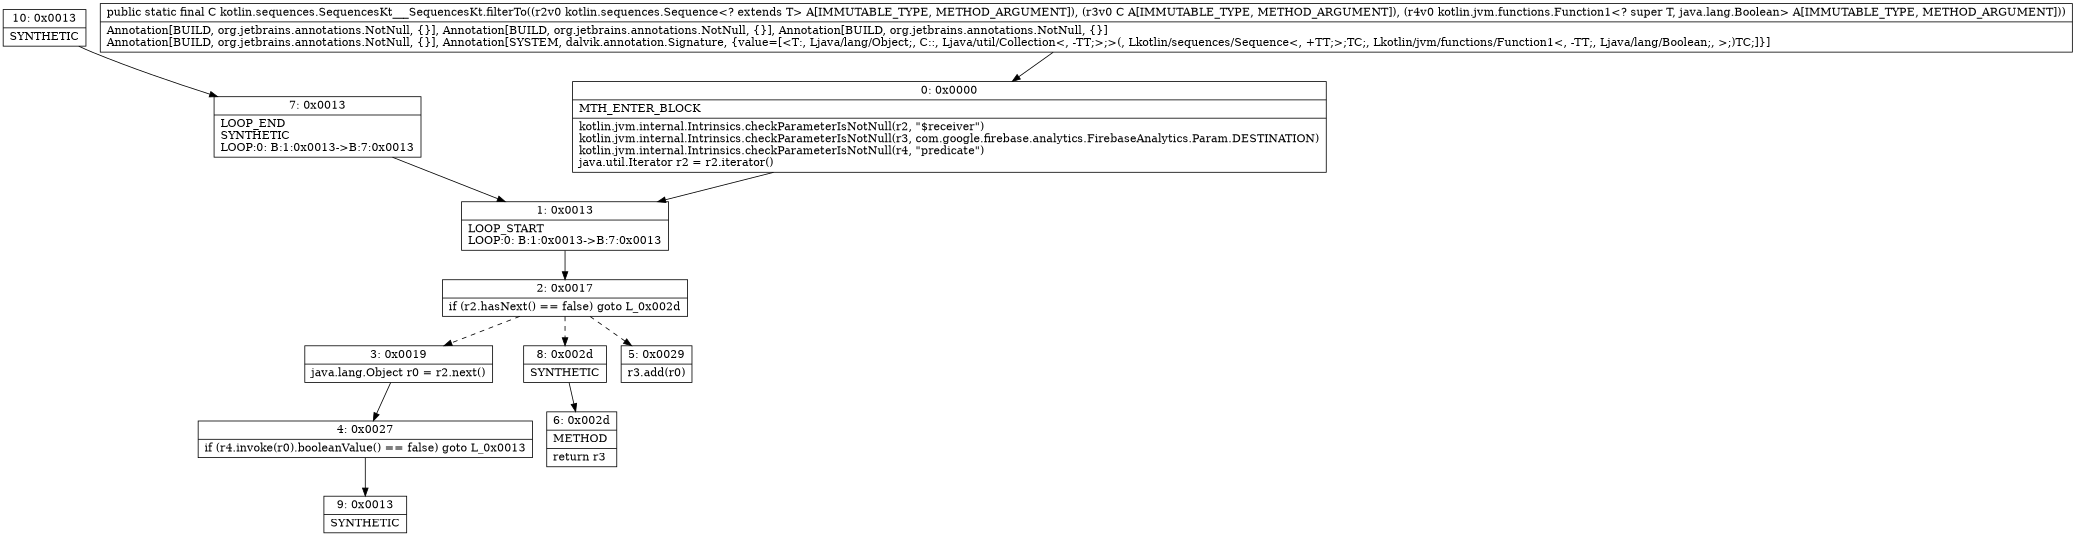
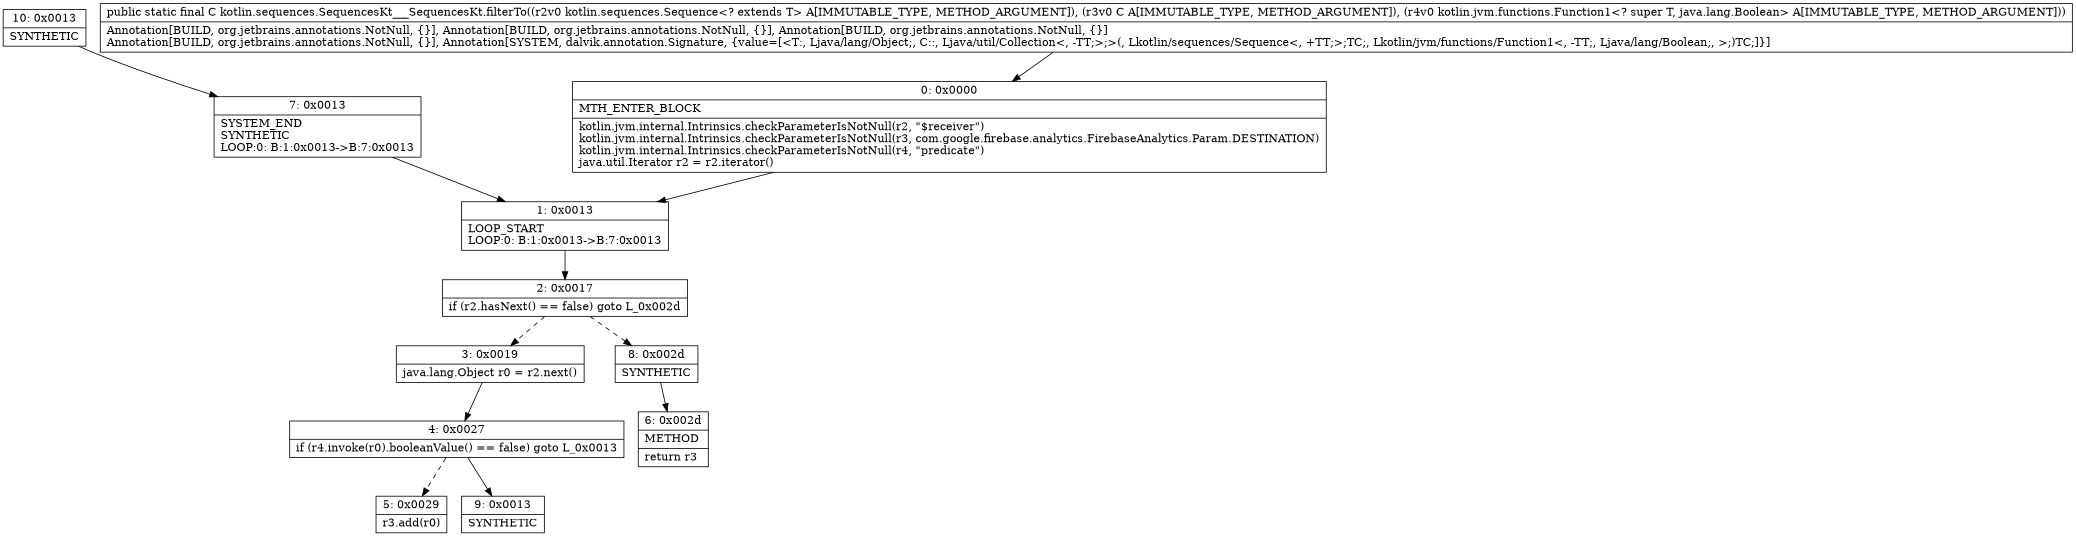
(253, 124) -> (261, 124)
(608, 329) -> (436, 474)
